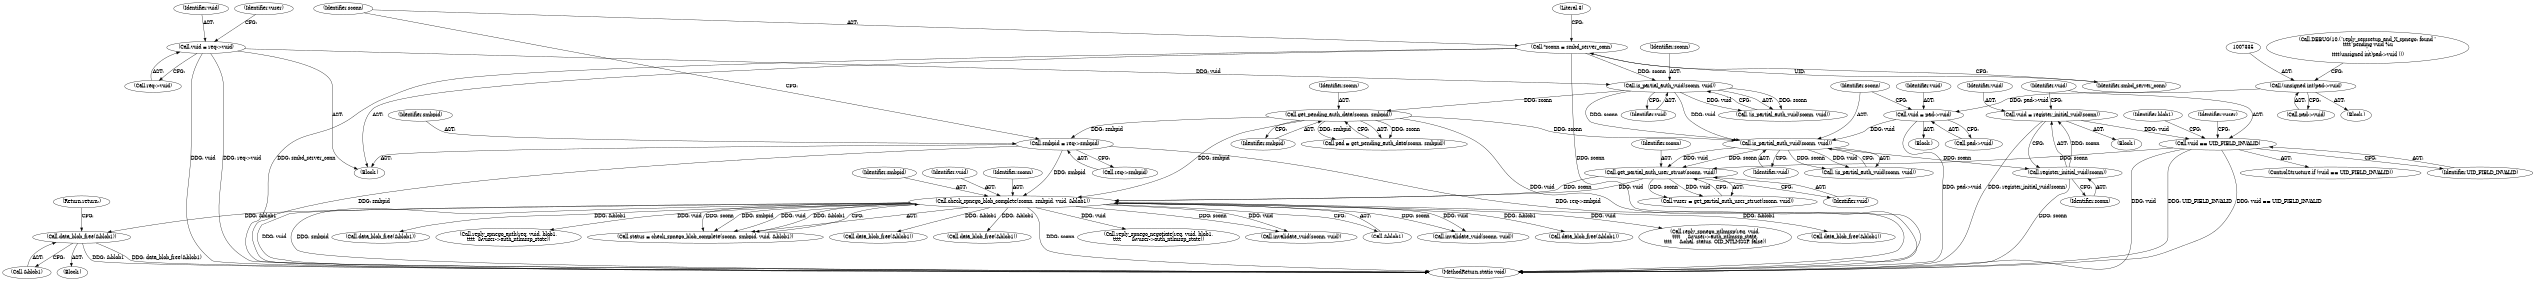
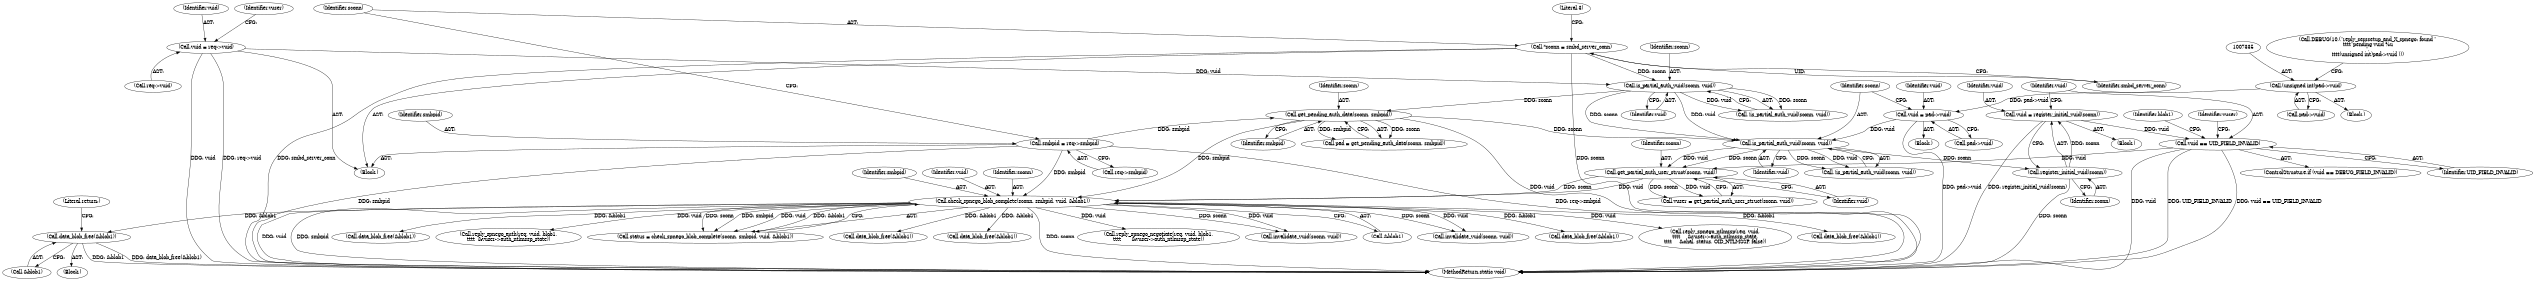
(179, 65) -> none
(1170, 120) -> (1179, 125)
(2074, 159) -> (2074, 159)
(2331, 173) -> (2331, 173)
(82, 202) -> (82, 202)
